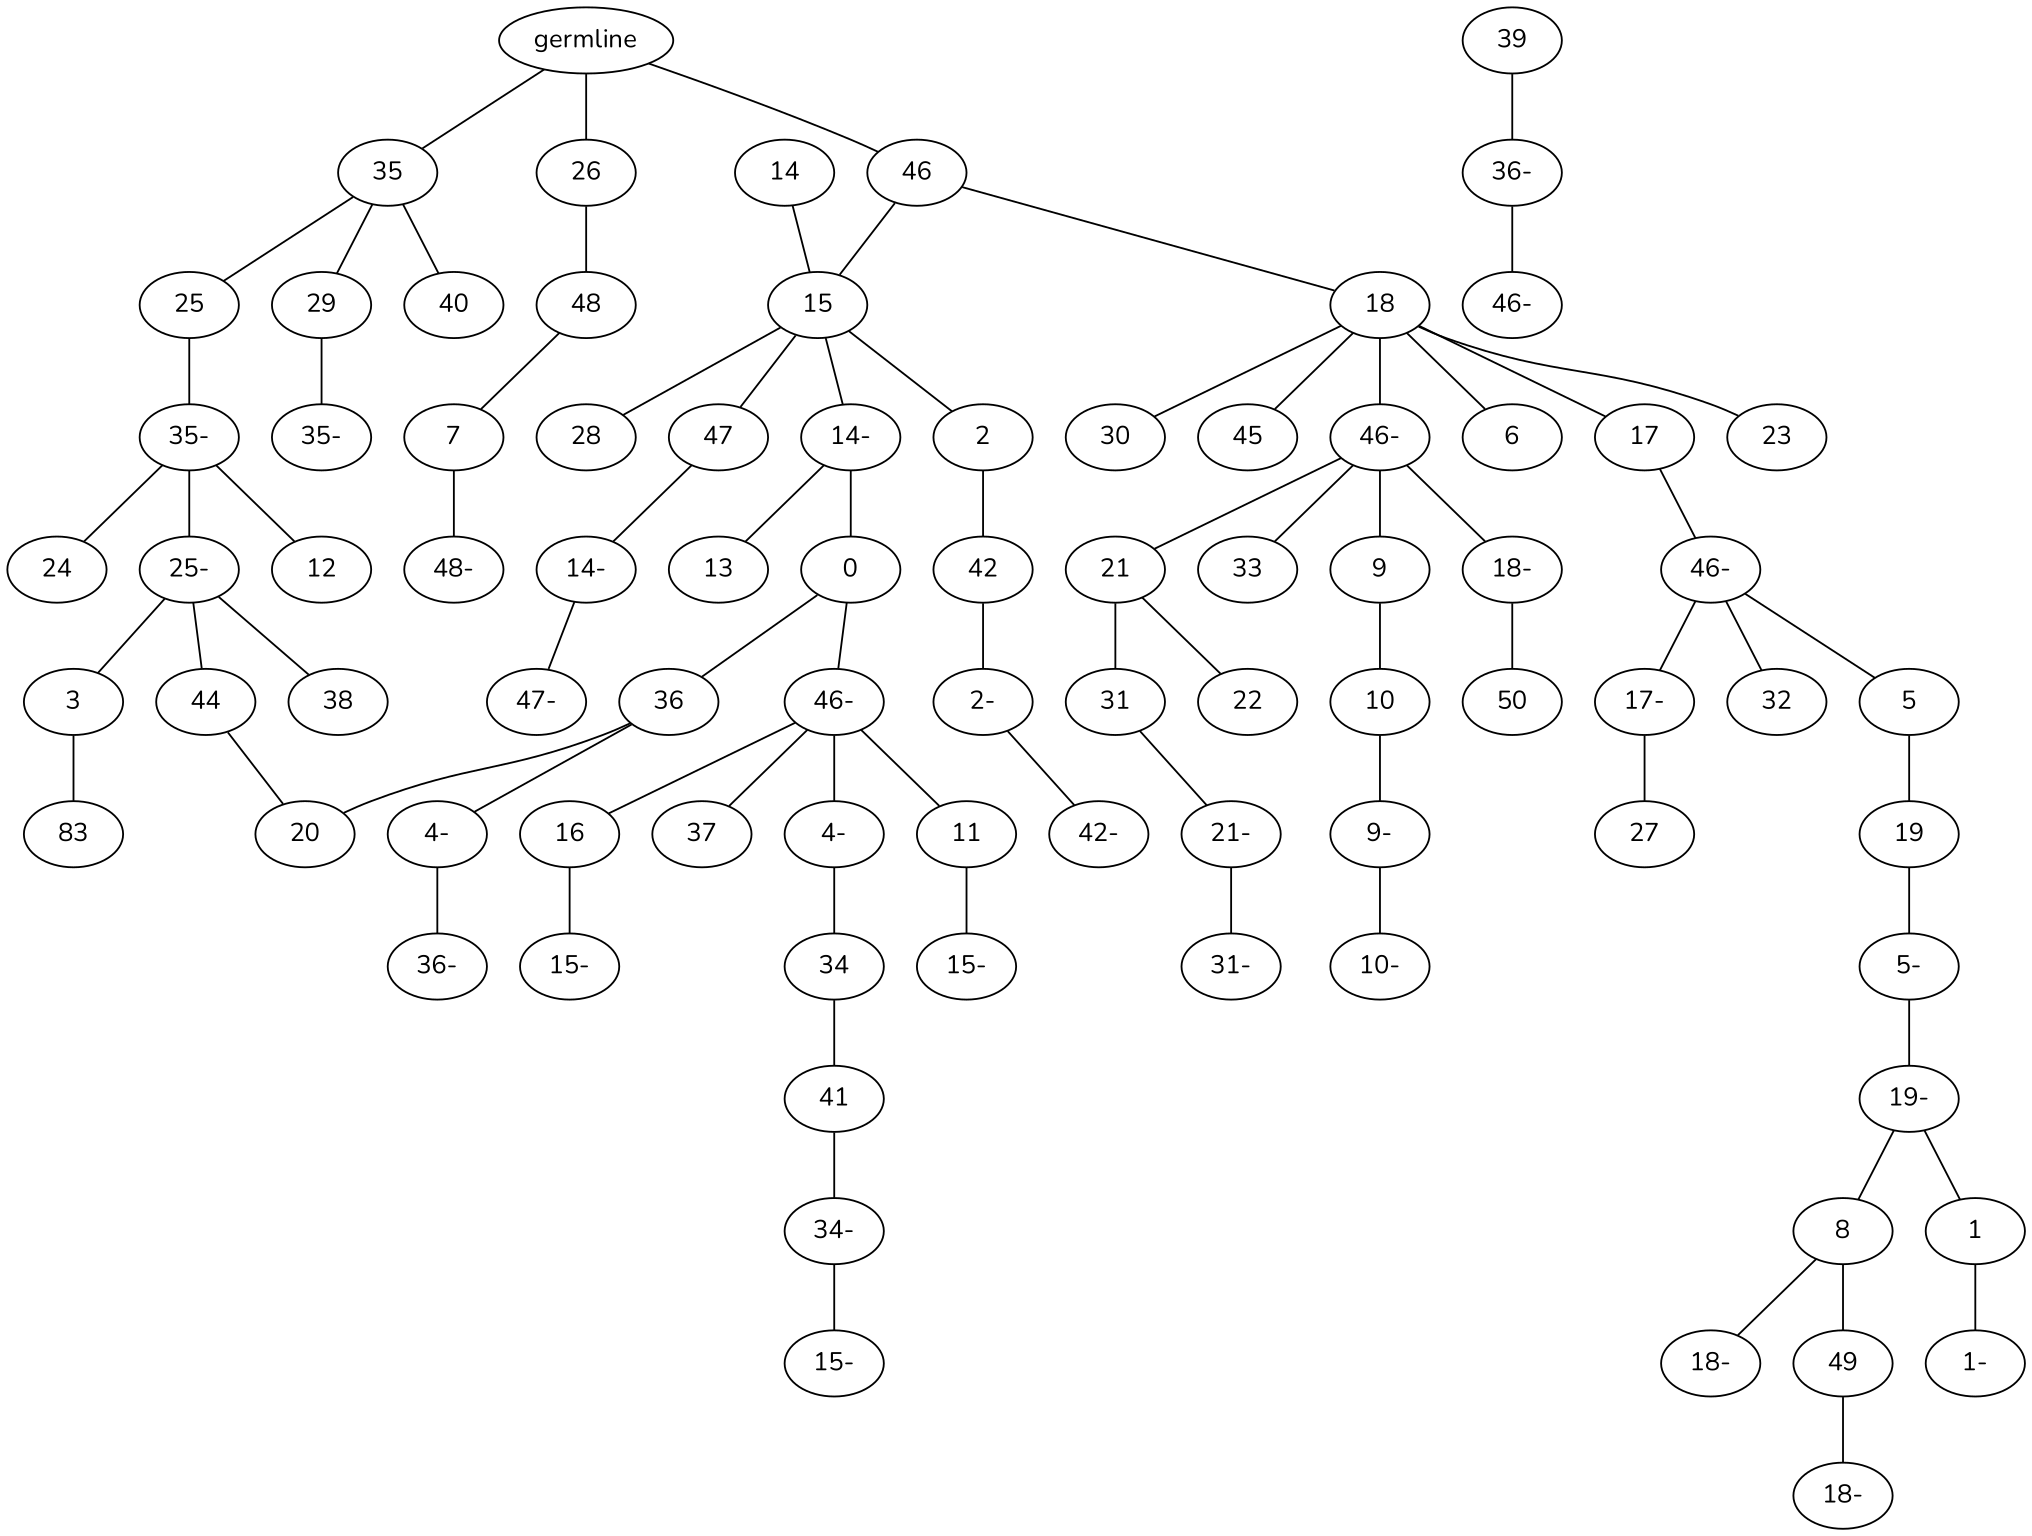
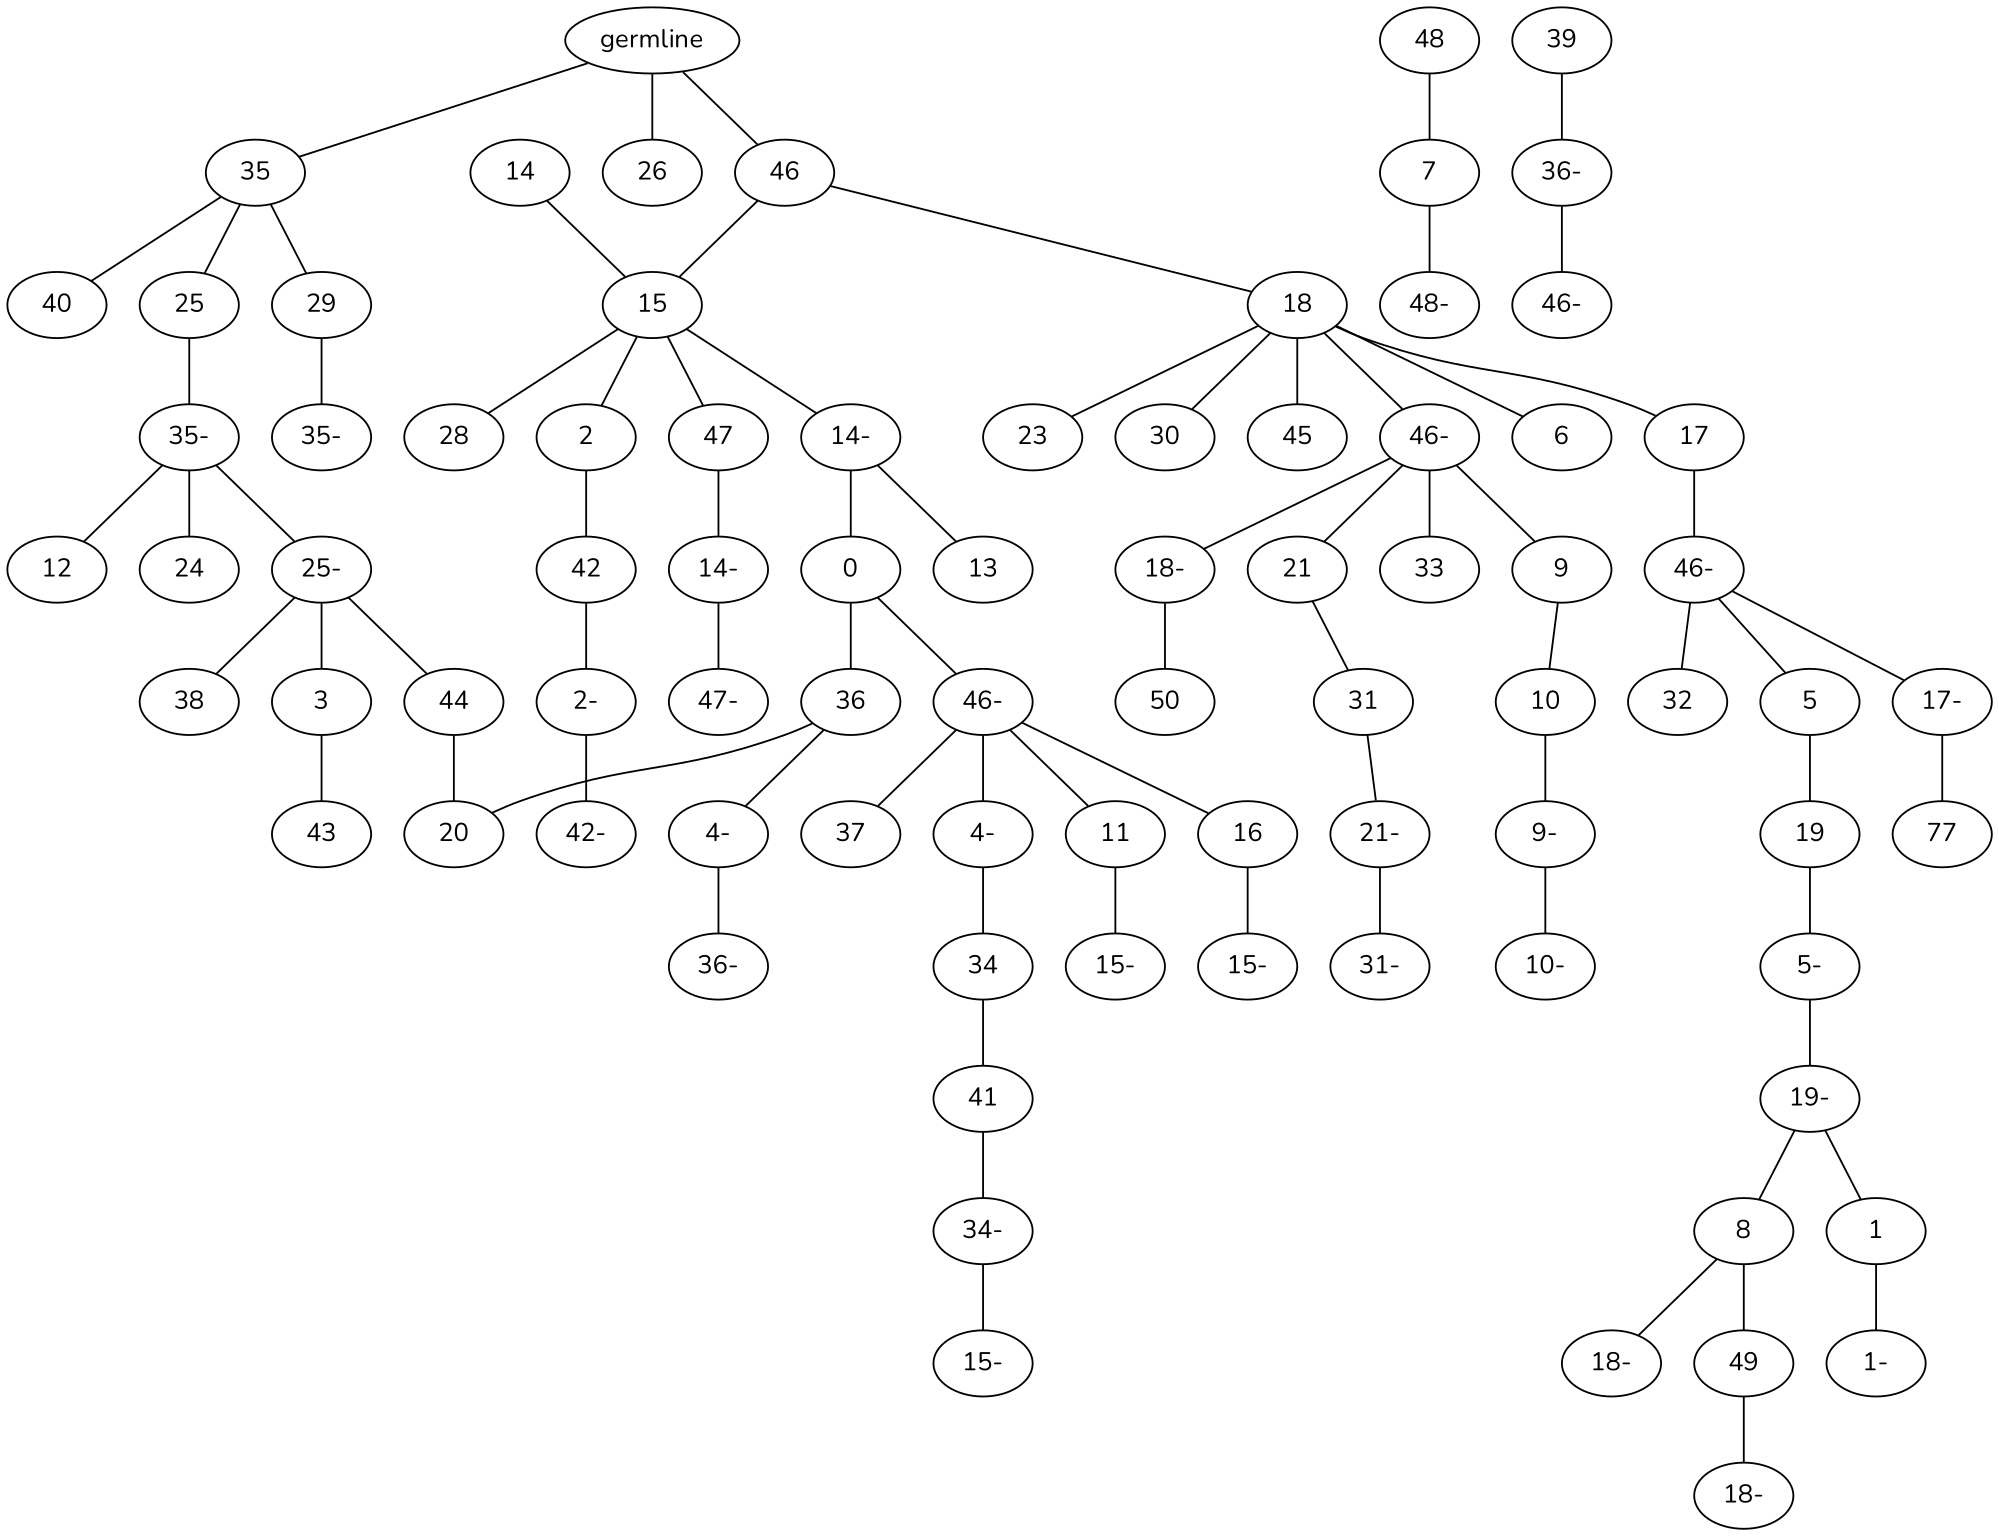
(586, 239) -> none
(1248, 702) -> none
(74, 834) -> (322, 834)
(1645, 834) -> (1942, 834)
